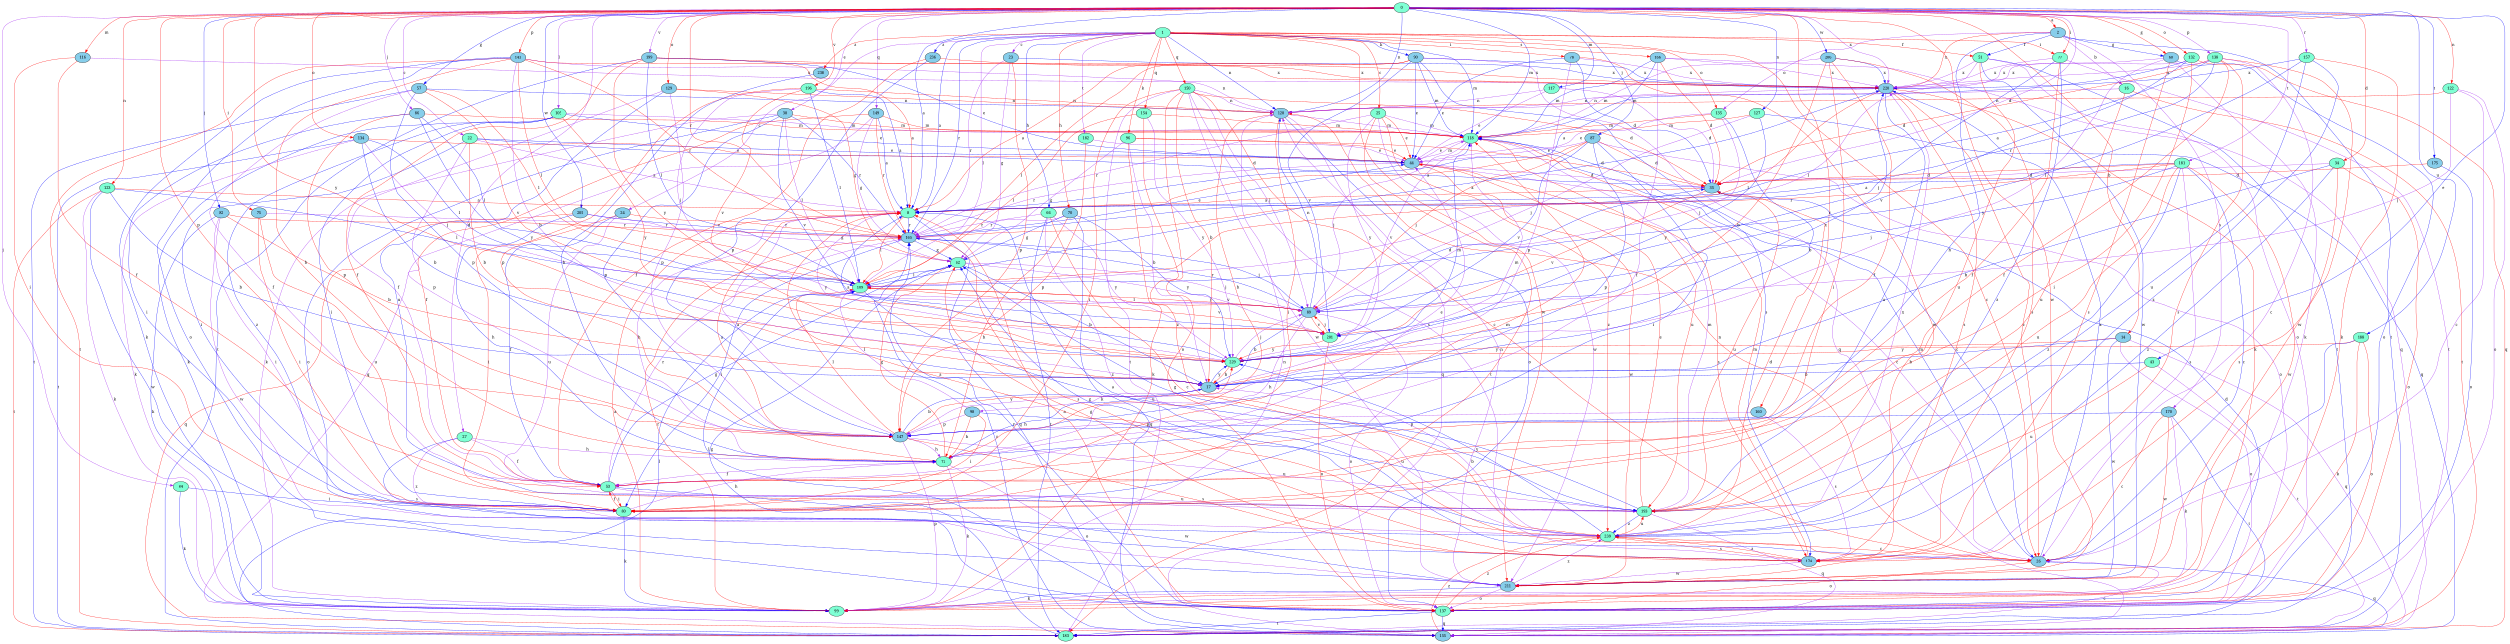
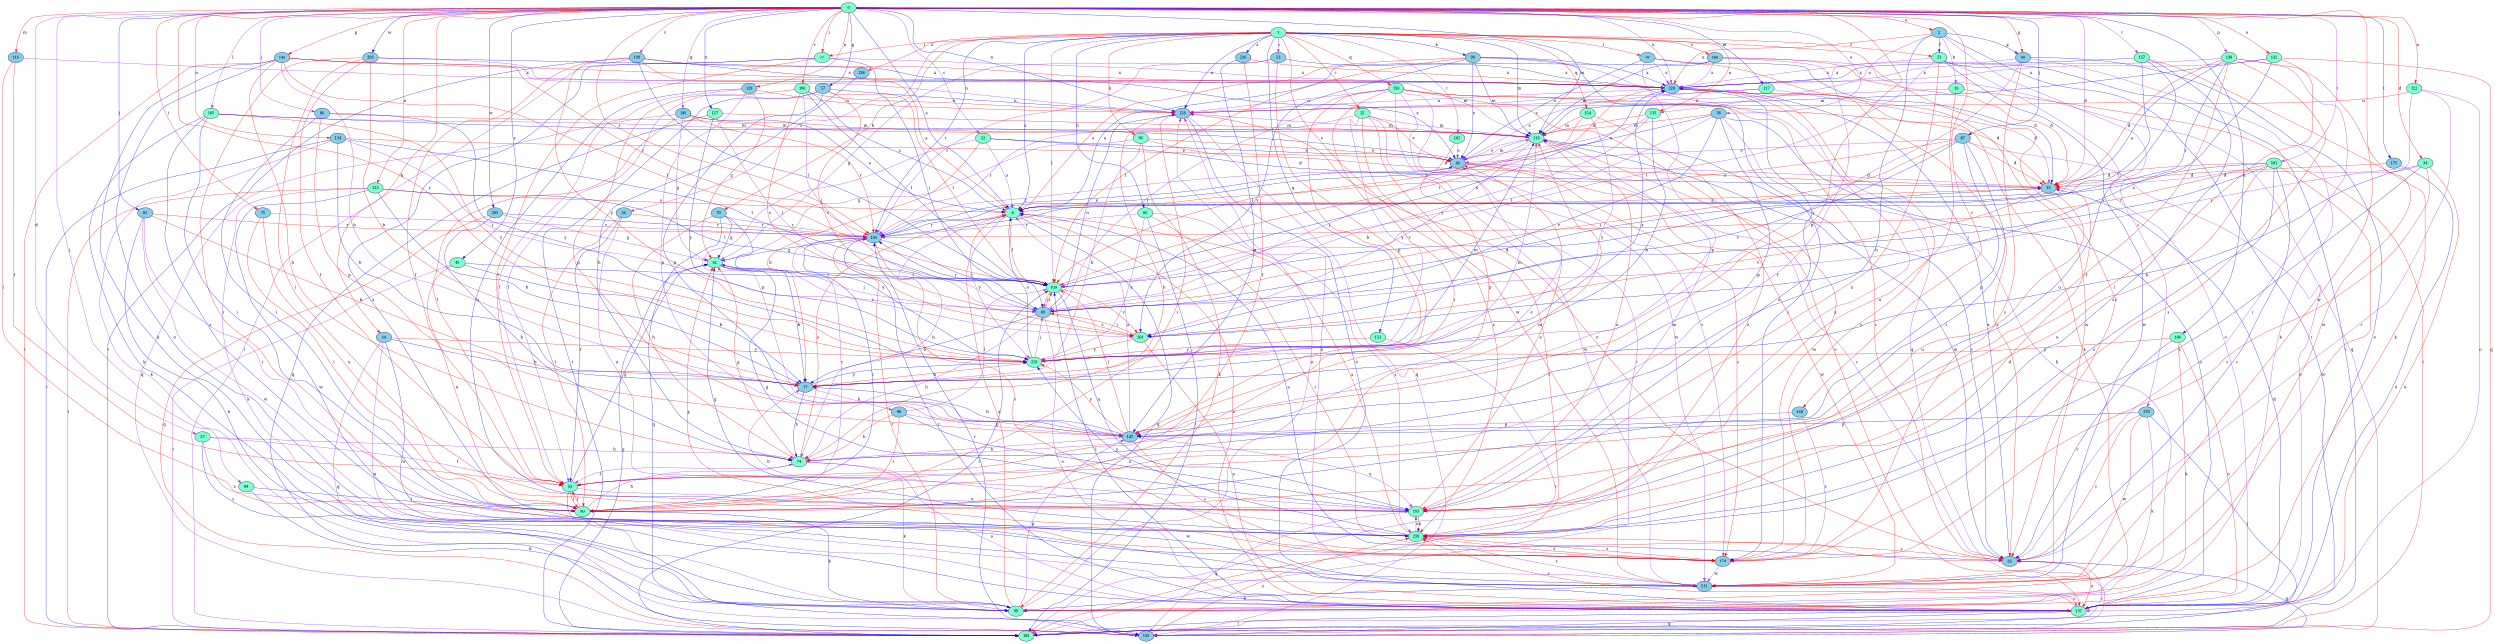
(608, 246) -> (740, 275)
none -> (1378, 337)
(225, 364) -> none
(2101, 451) -> none
(944, 462) -> (799, 462)
(936, 559) -> (1038, 511)
